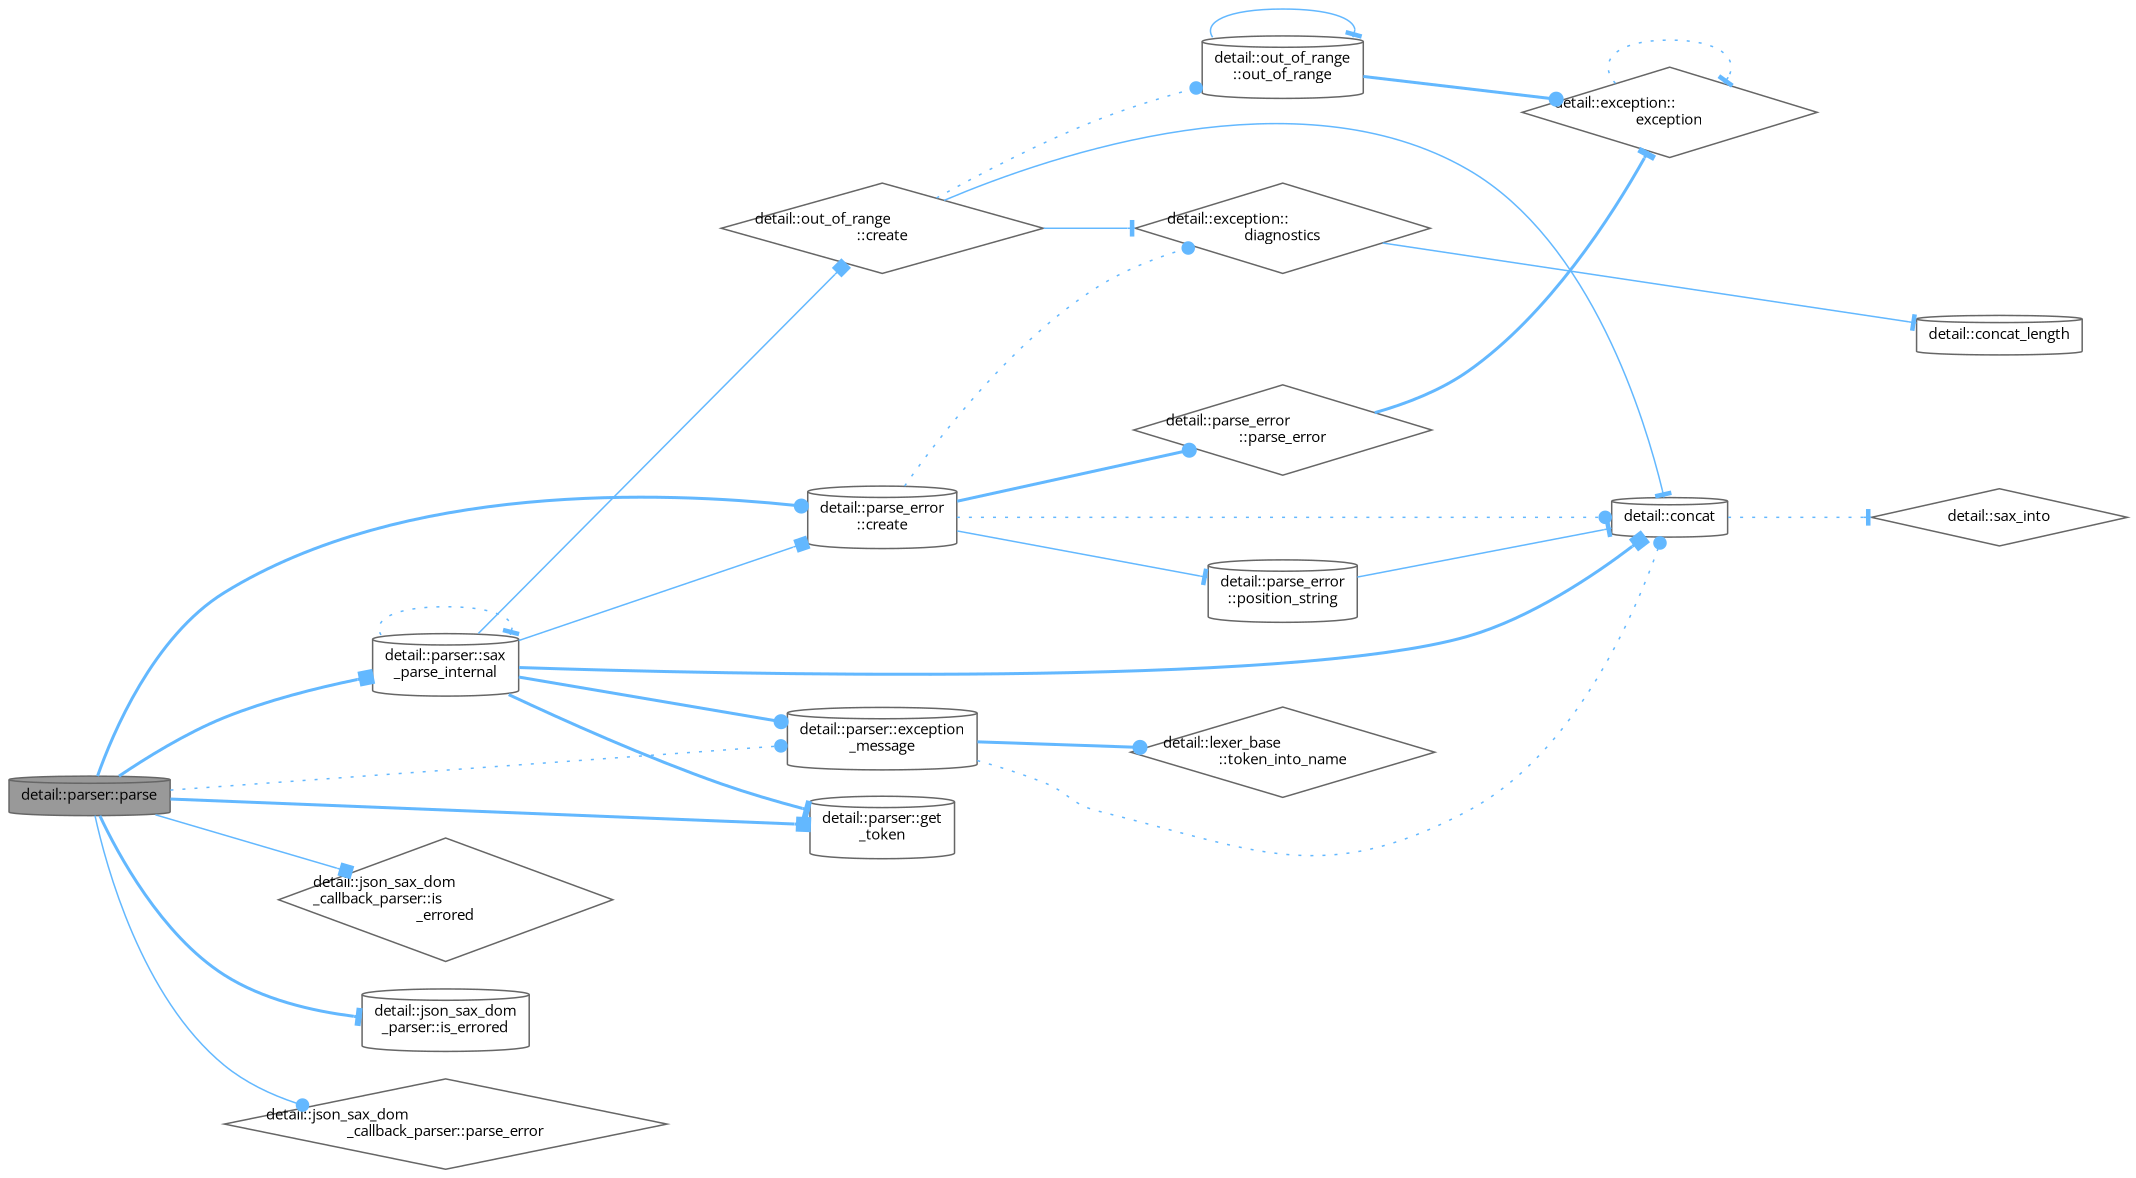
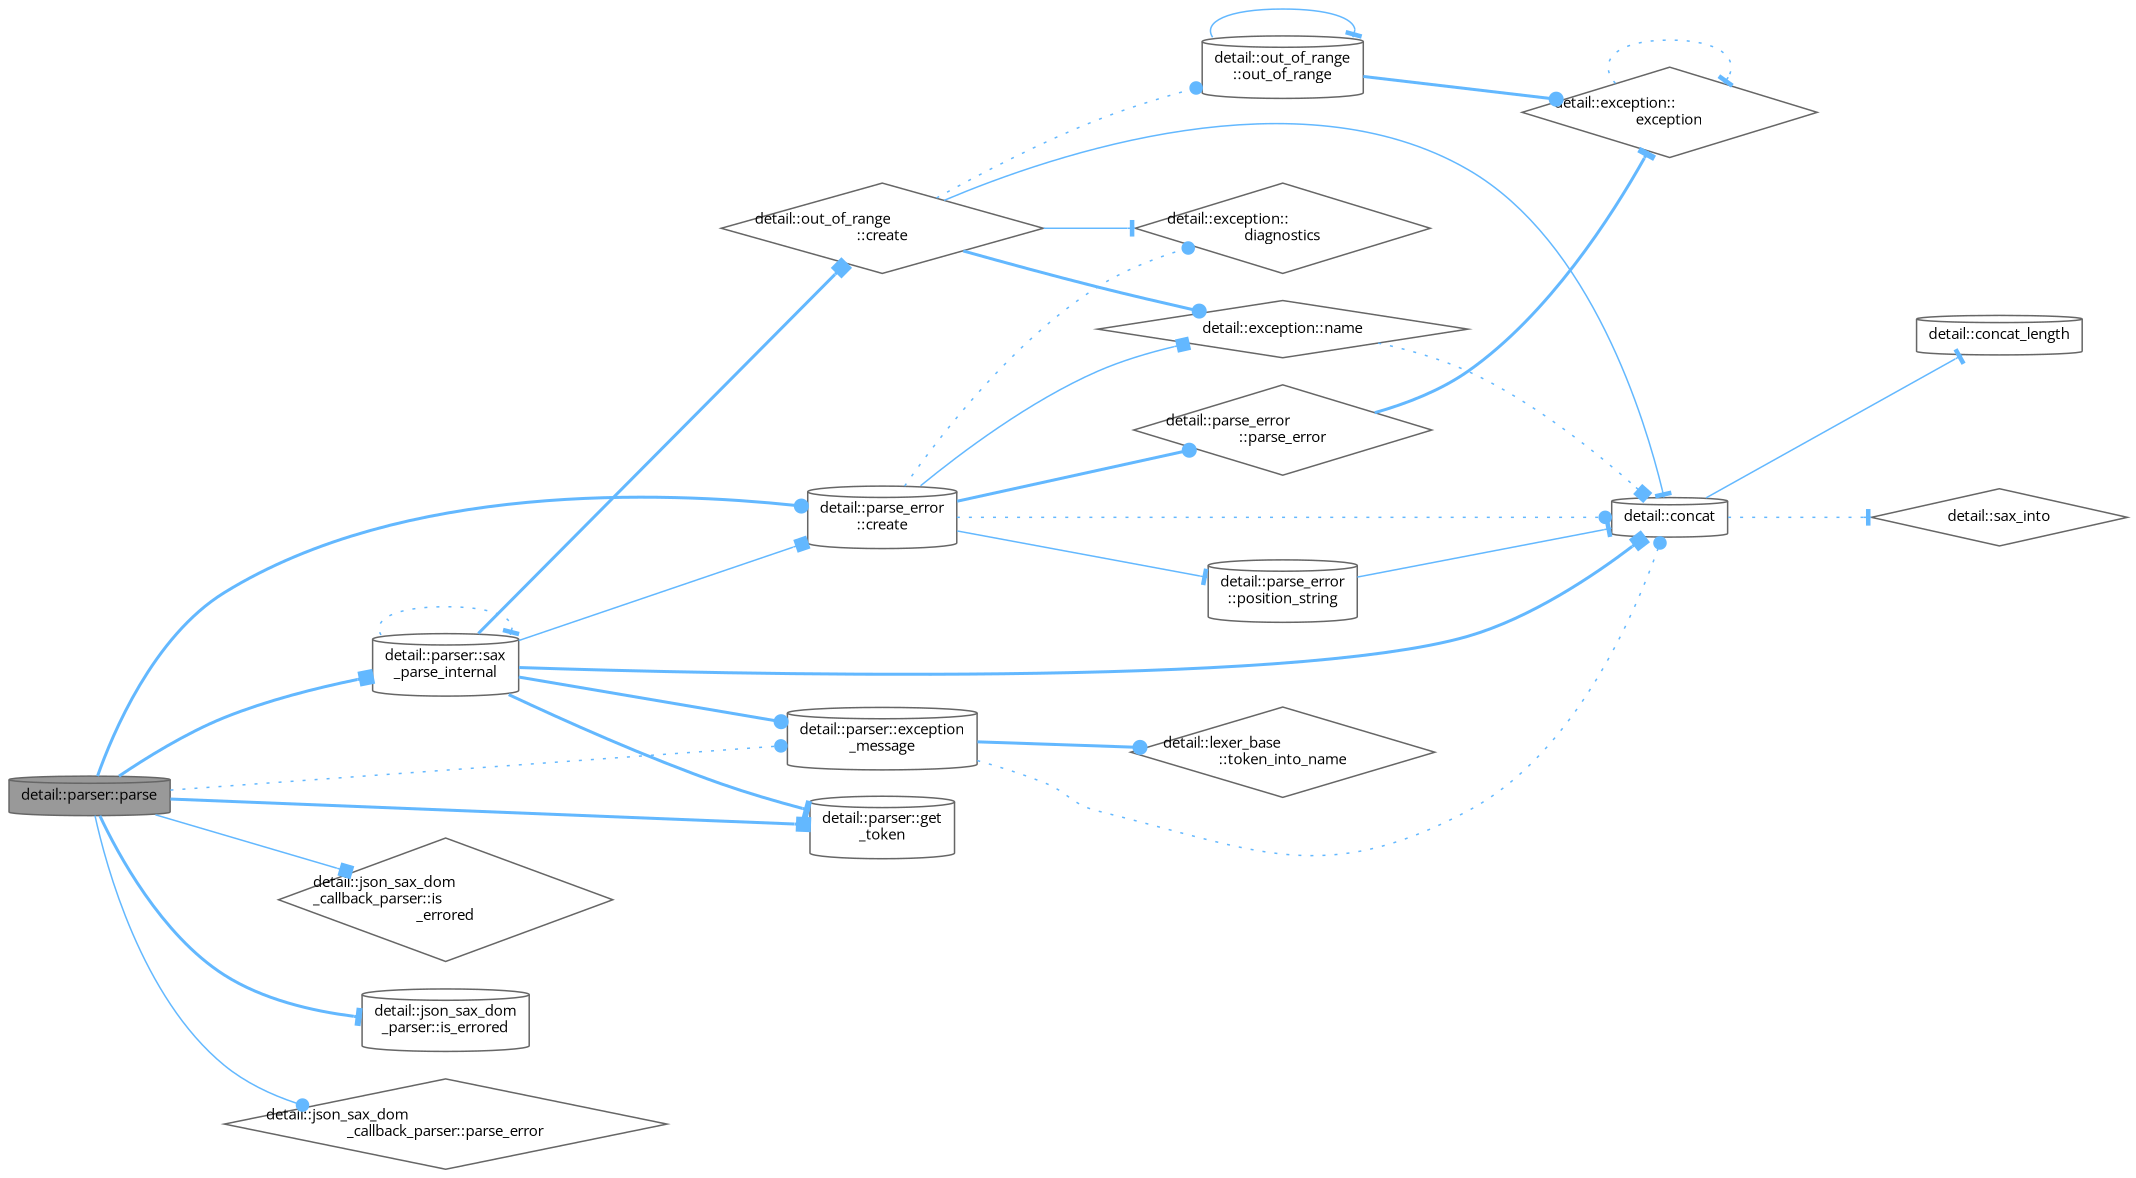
(1646, 282) -> (1831, 428)
none -> (1283, 329)
(657, 454) -> (657, 454)
